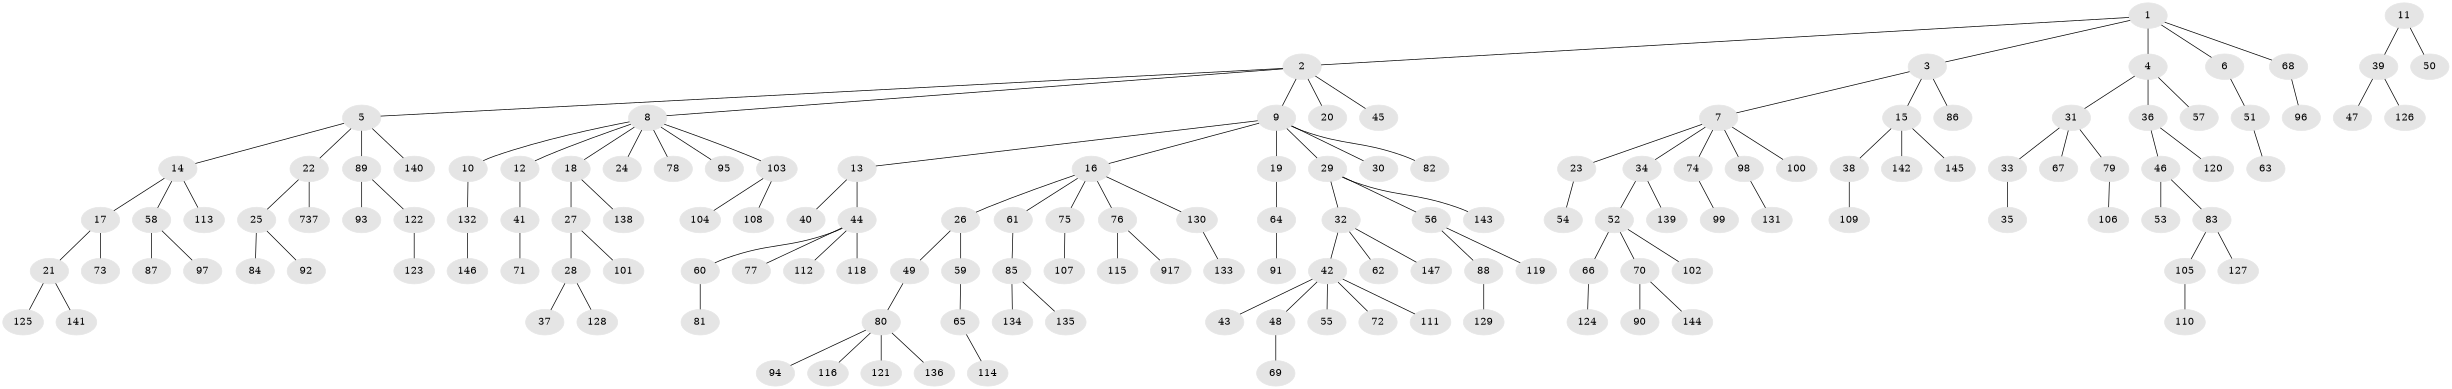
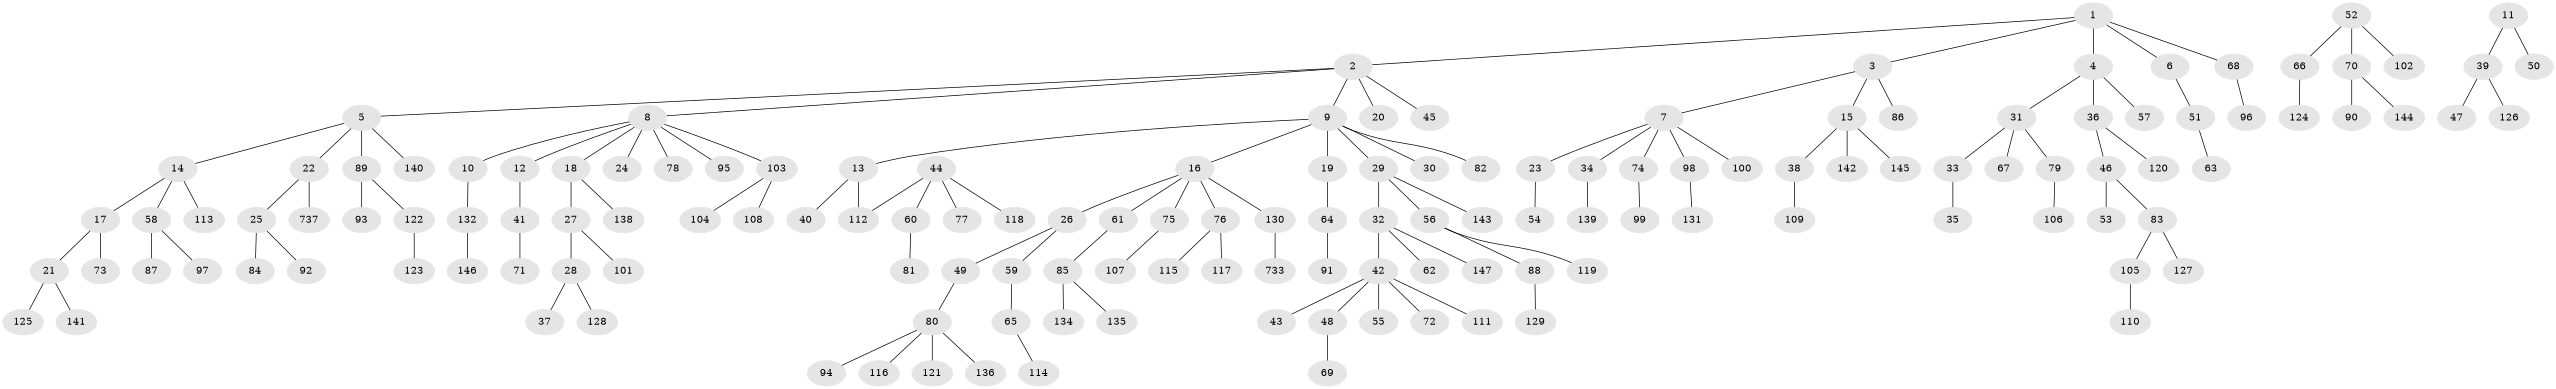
(1628, 194) -> none
(857, 195) -> (858, 195)
(1171, 271) -> (1222, 271)
(1224, 271) -> (1275, 271)
